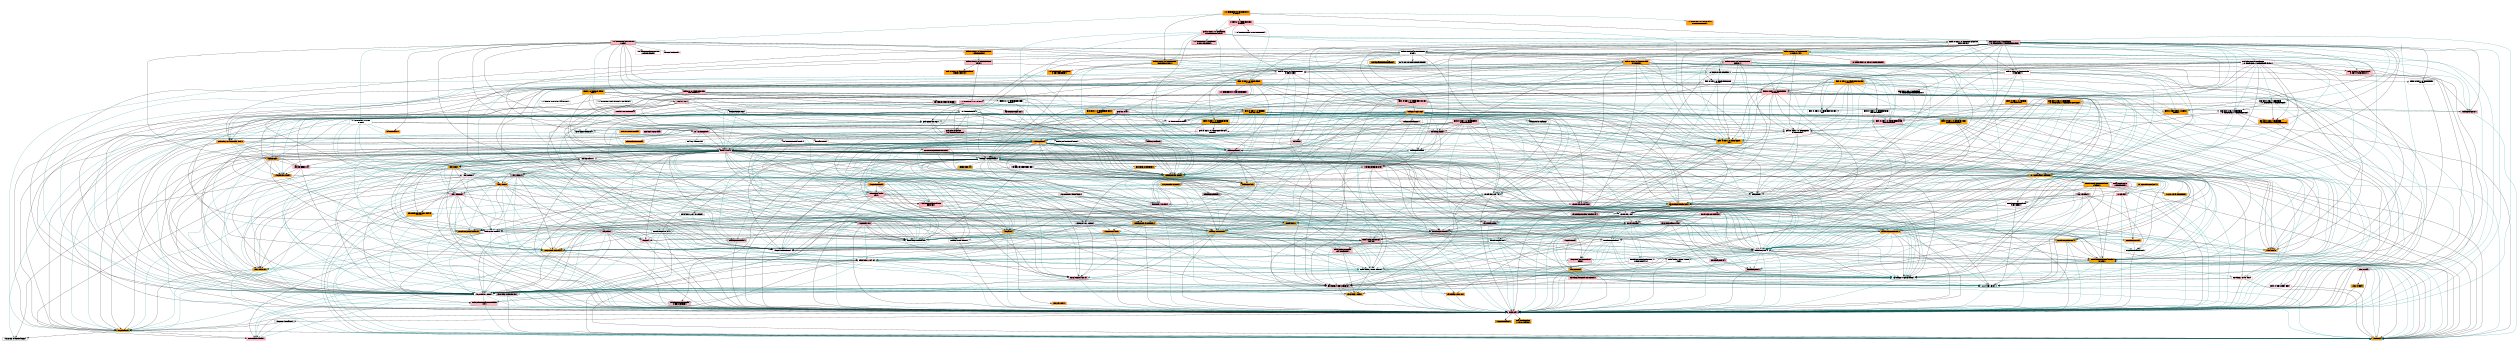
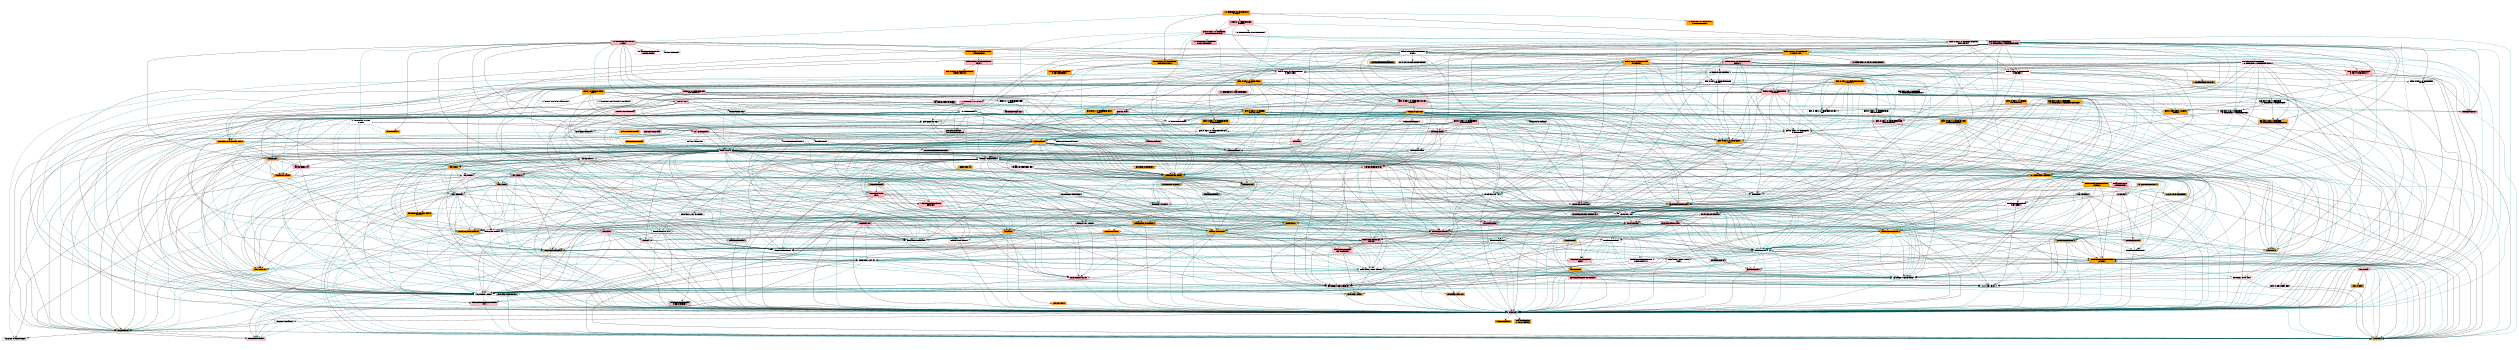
none -> (2204, 82)
(563, 216) -> none
(1570, 241) -> (1570, 241)
